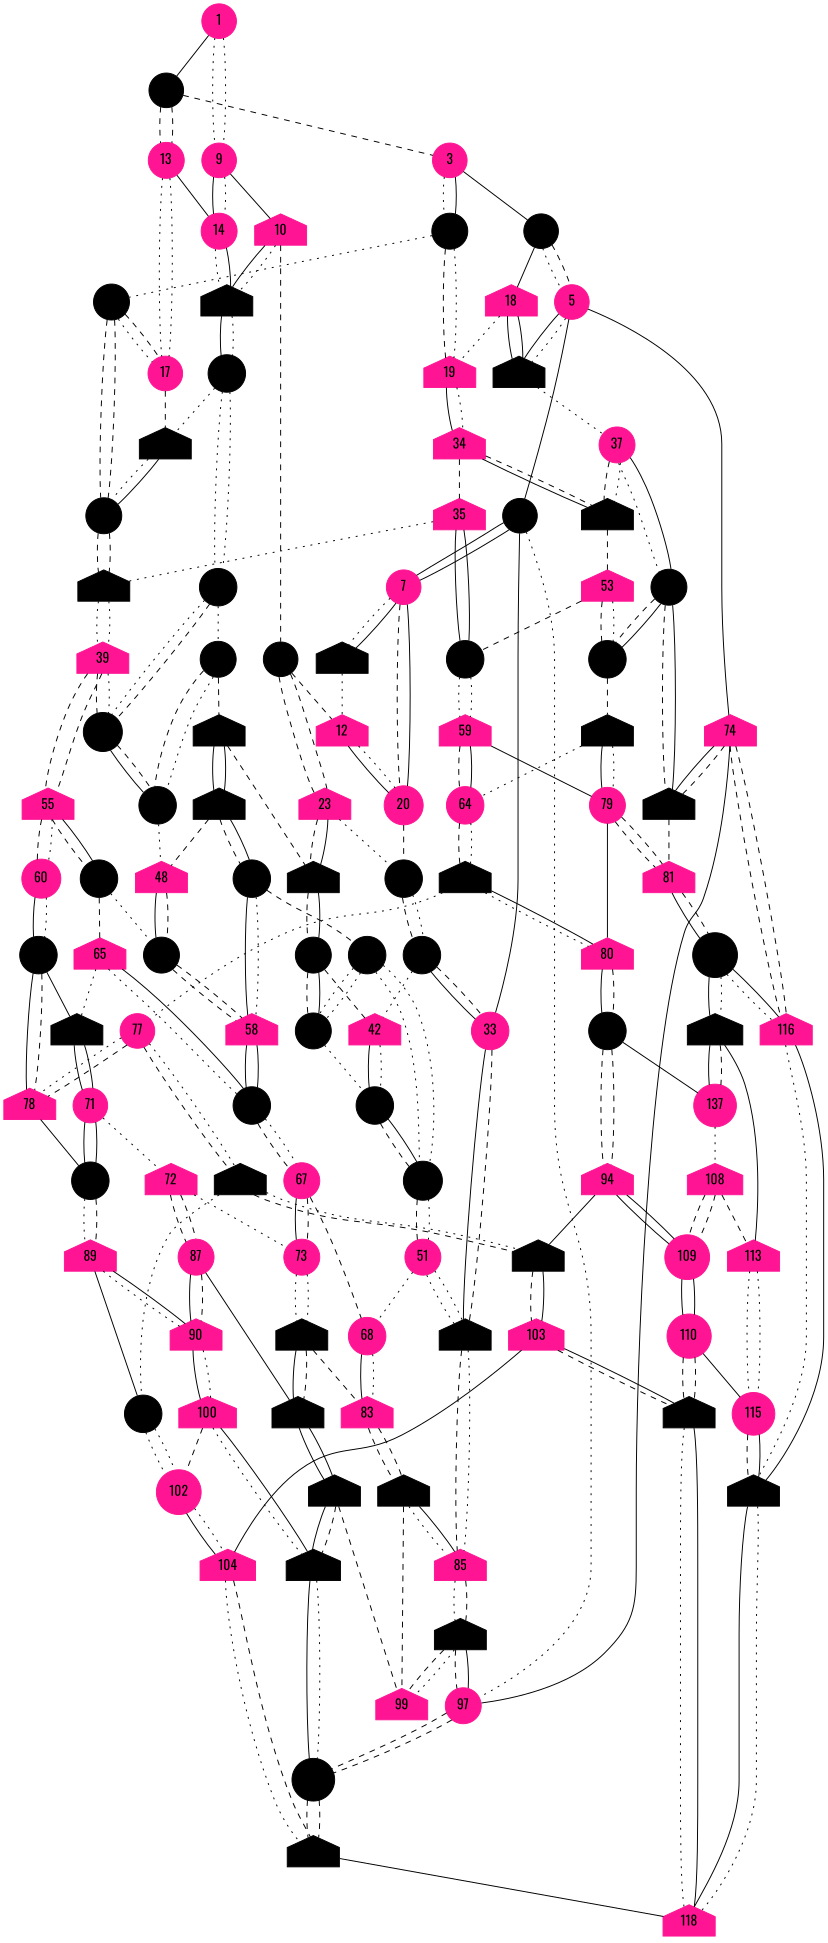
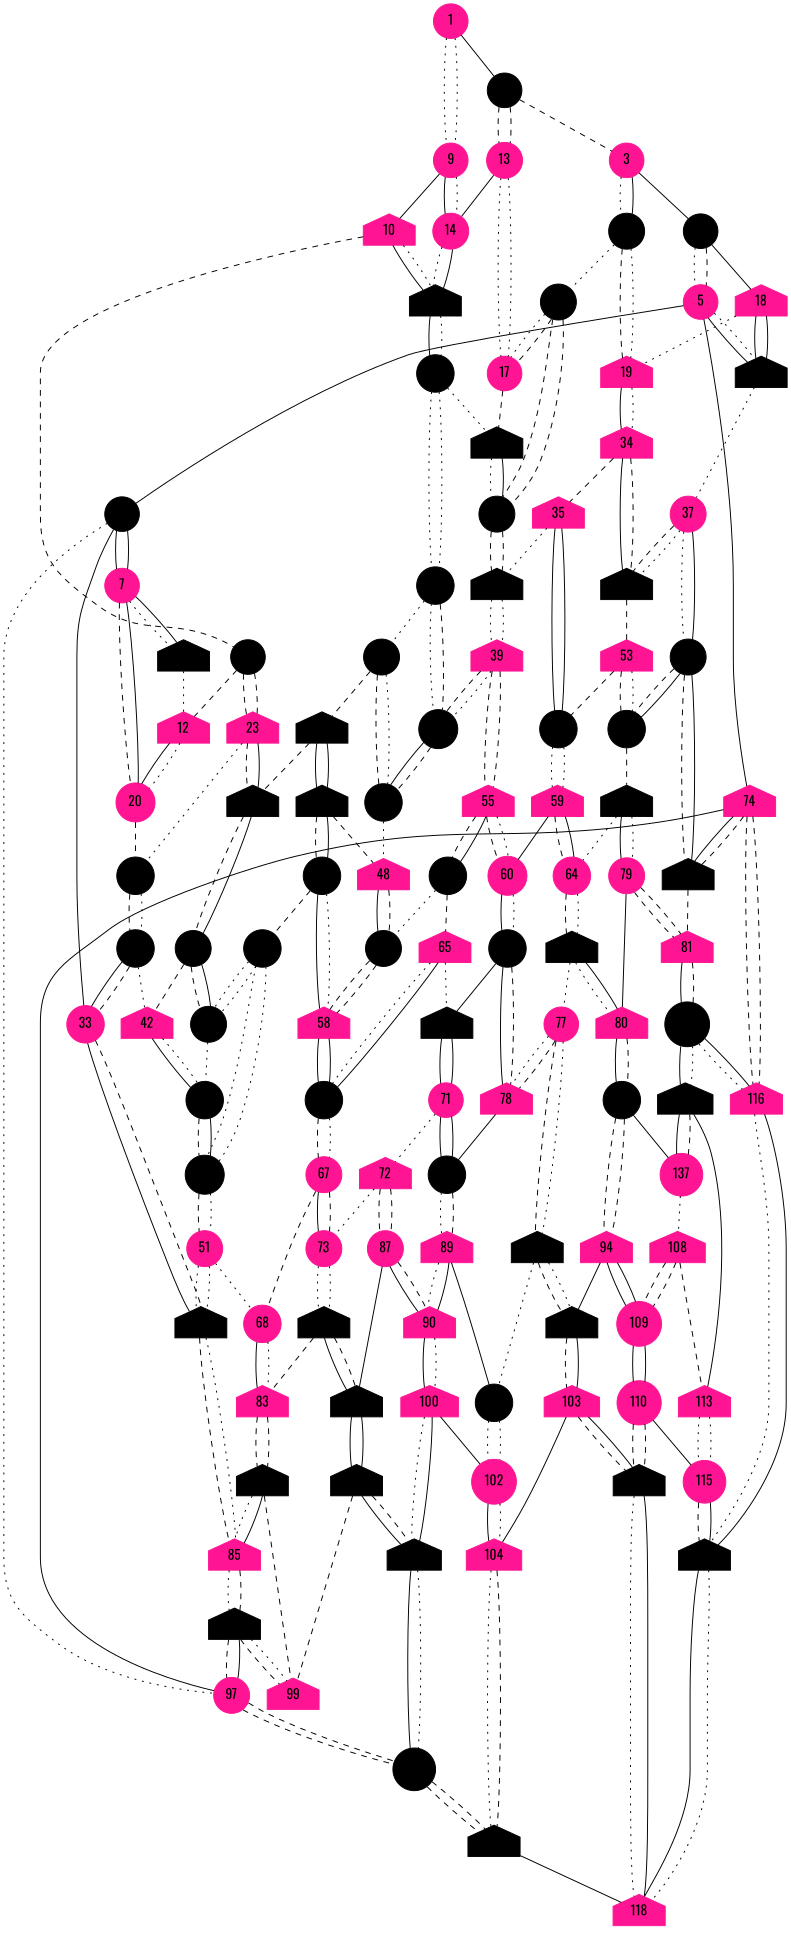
(544, 772) -> (532, 839)
(195, 1449) -> (460, 1440)
